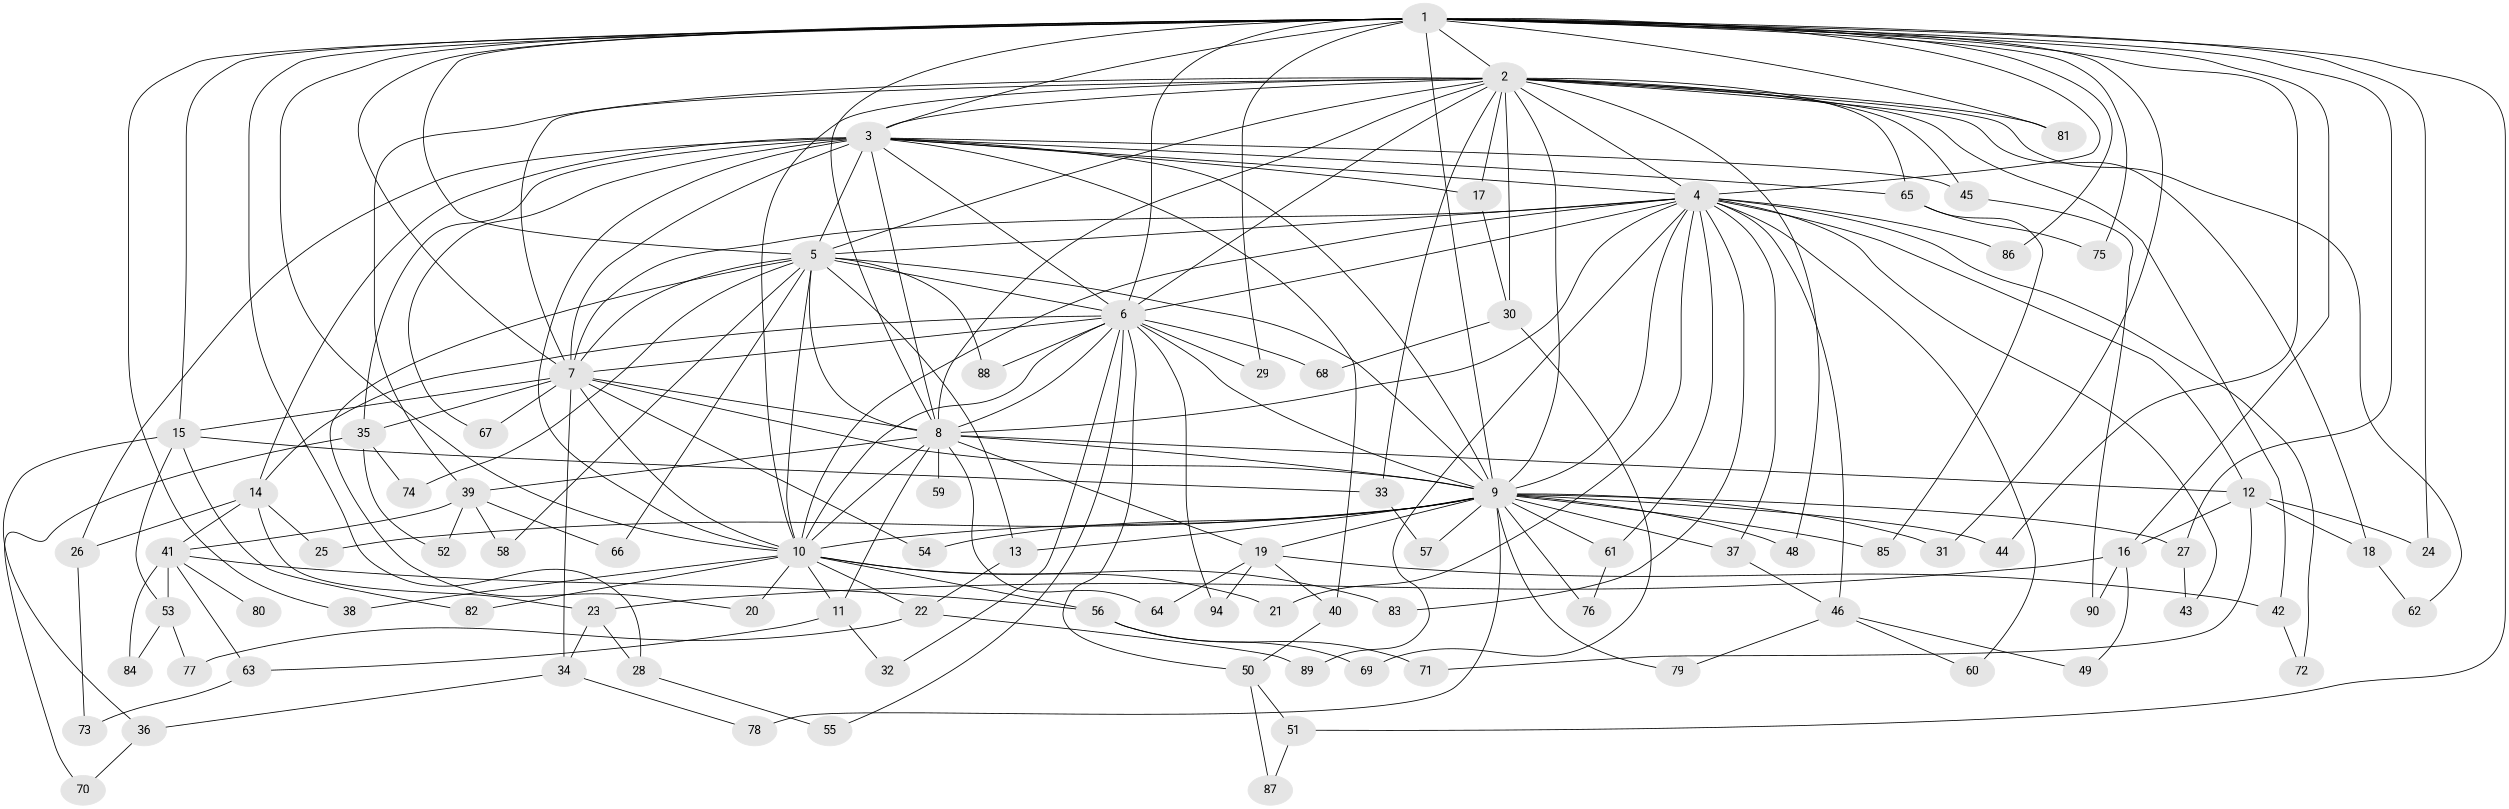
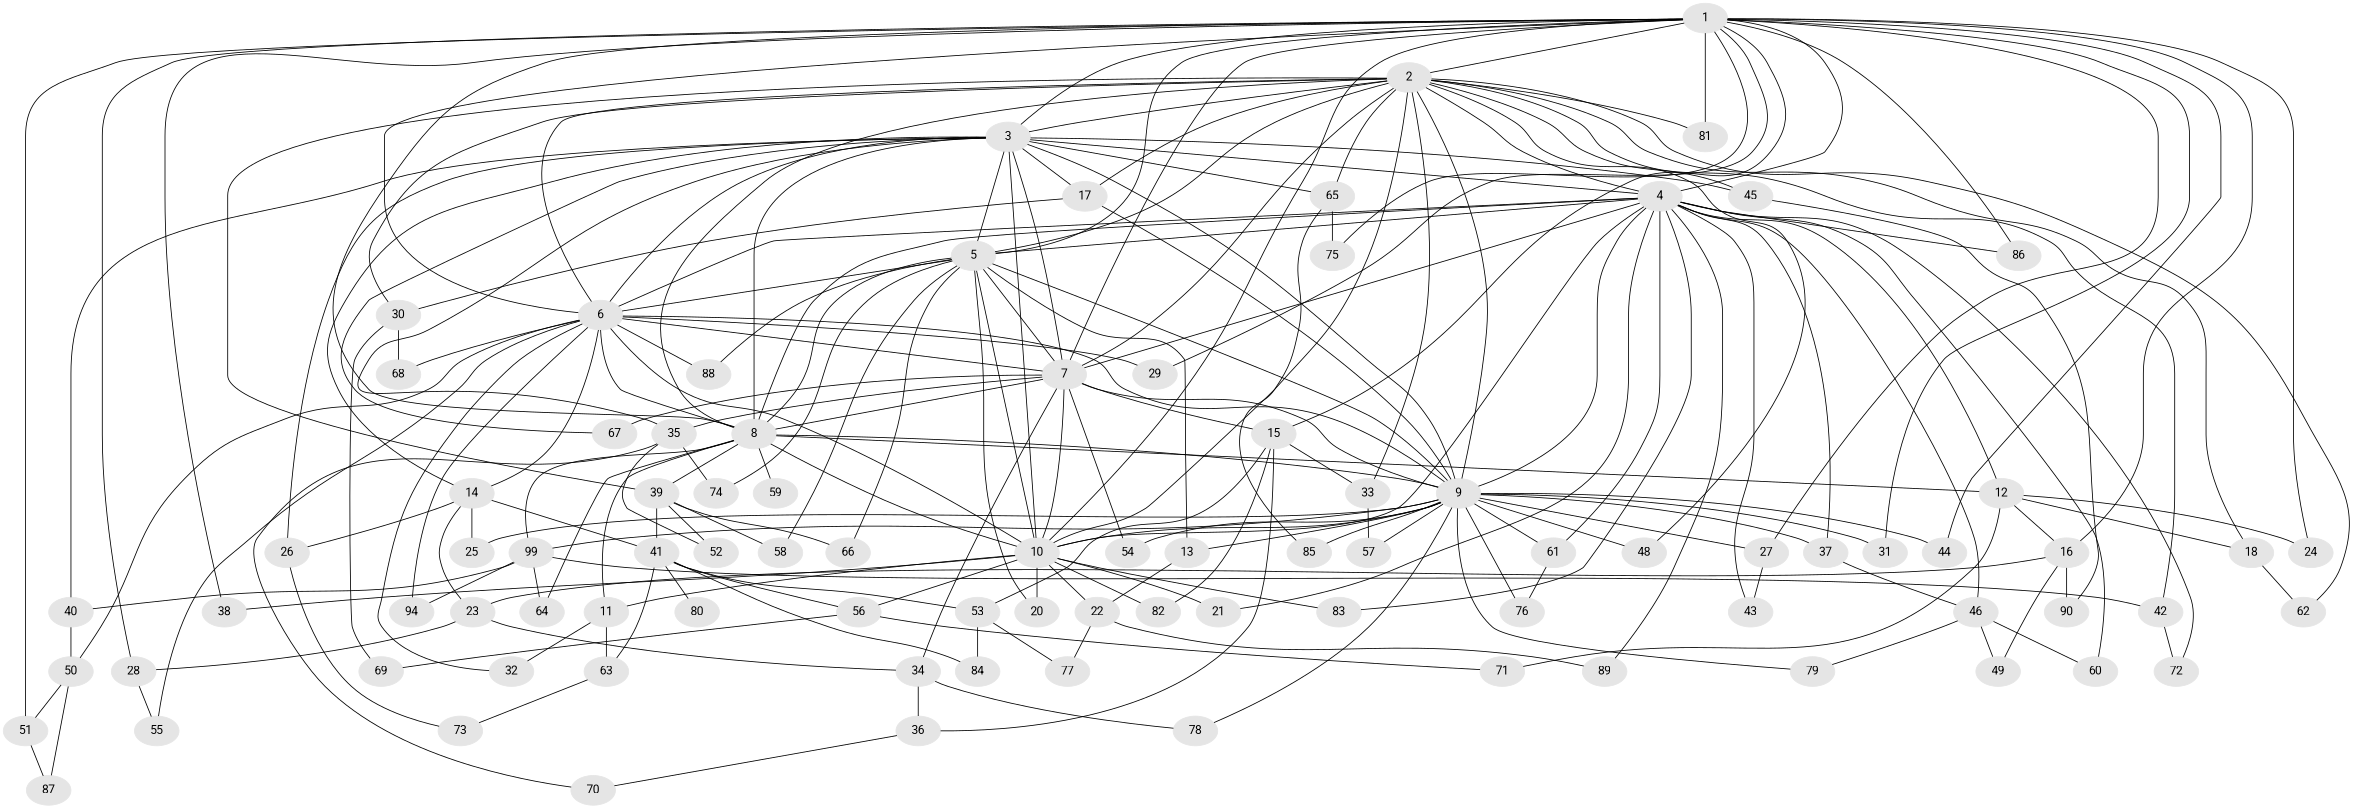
(1456, 256) -> (1292, 325)
(1261, 553) -> (531, 553)
